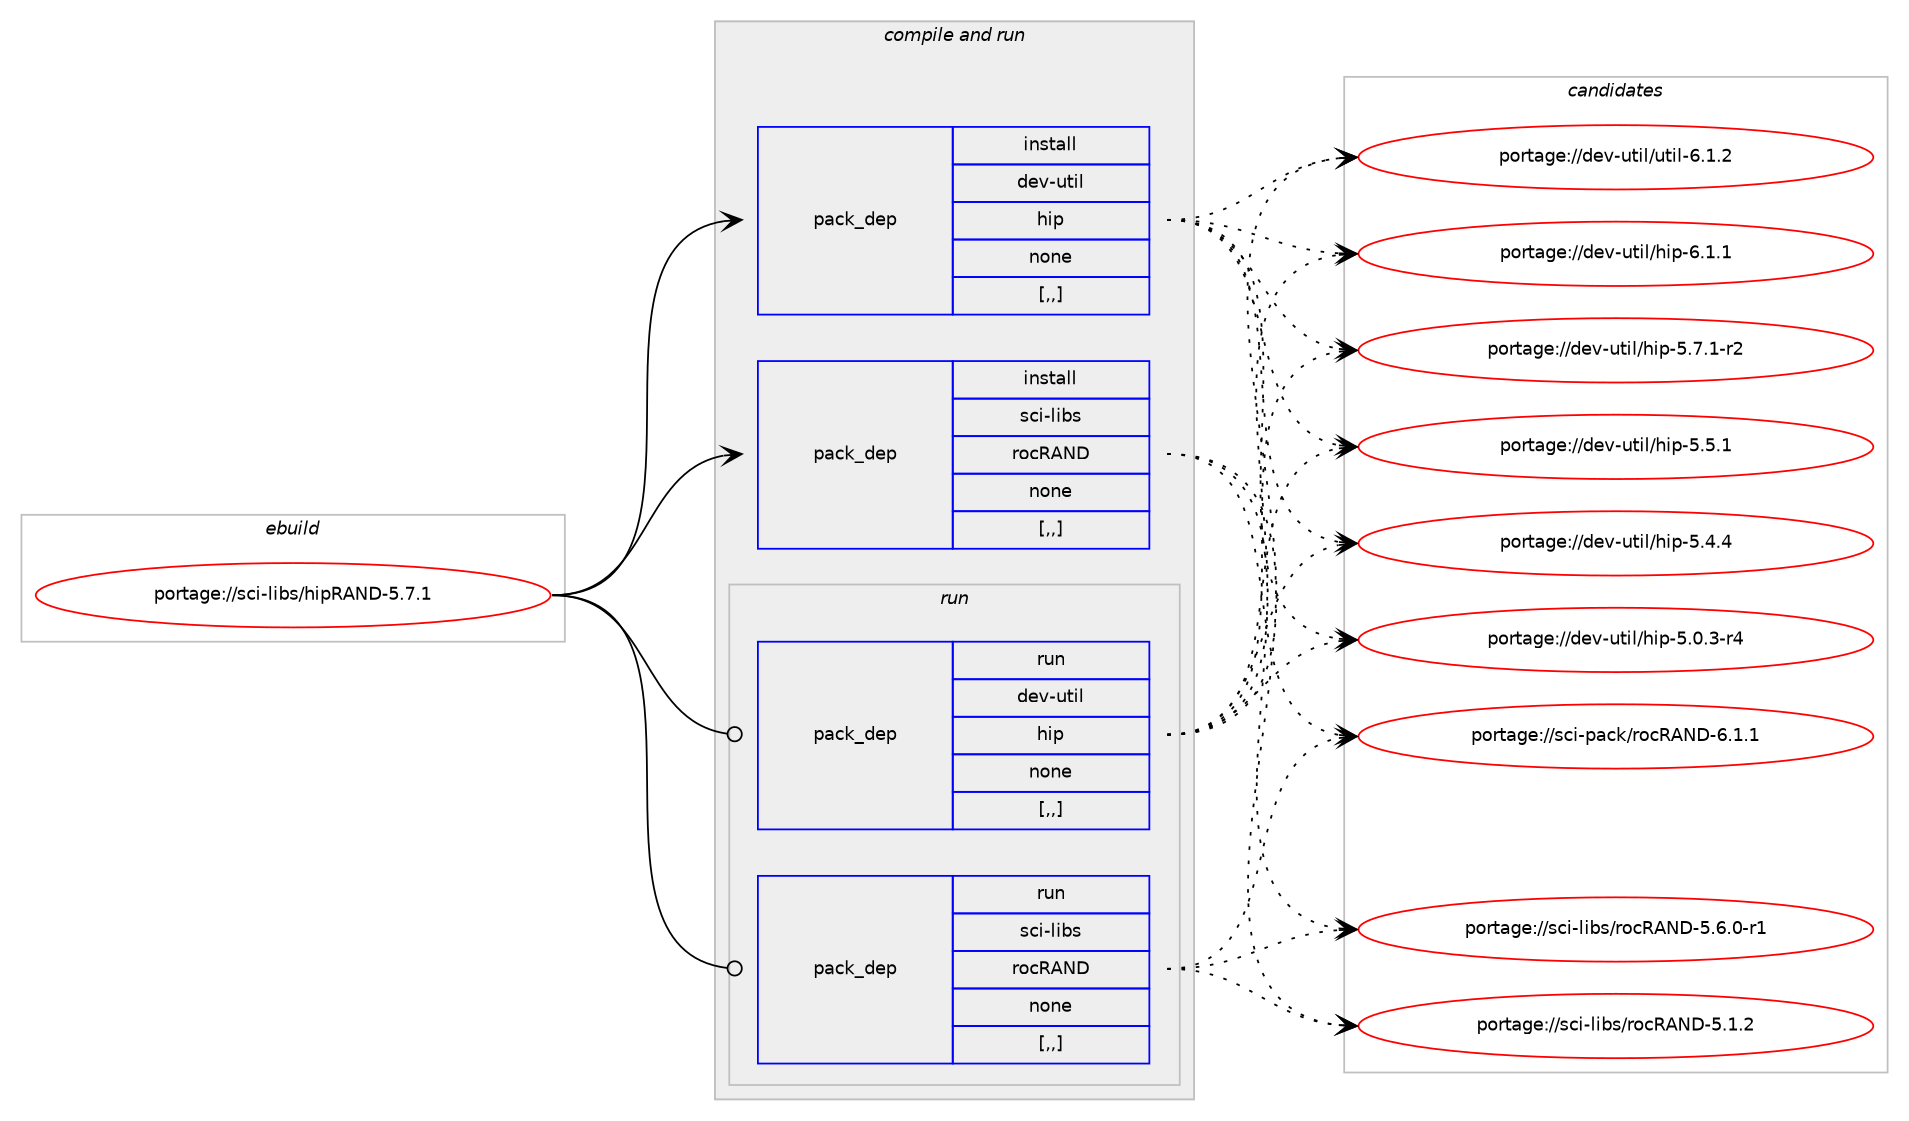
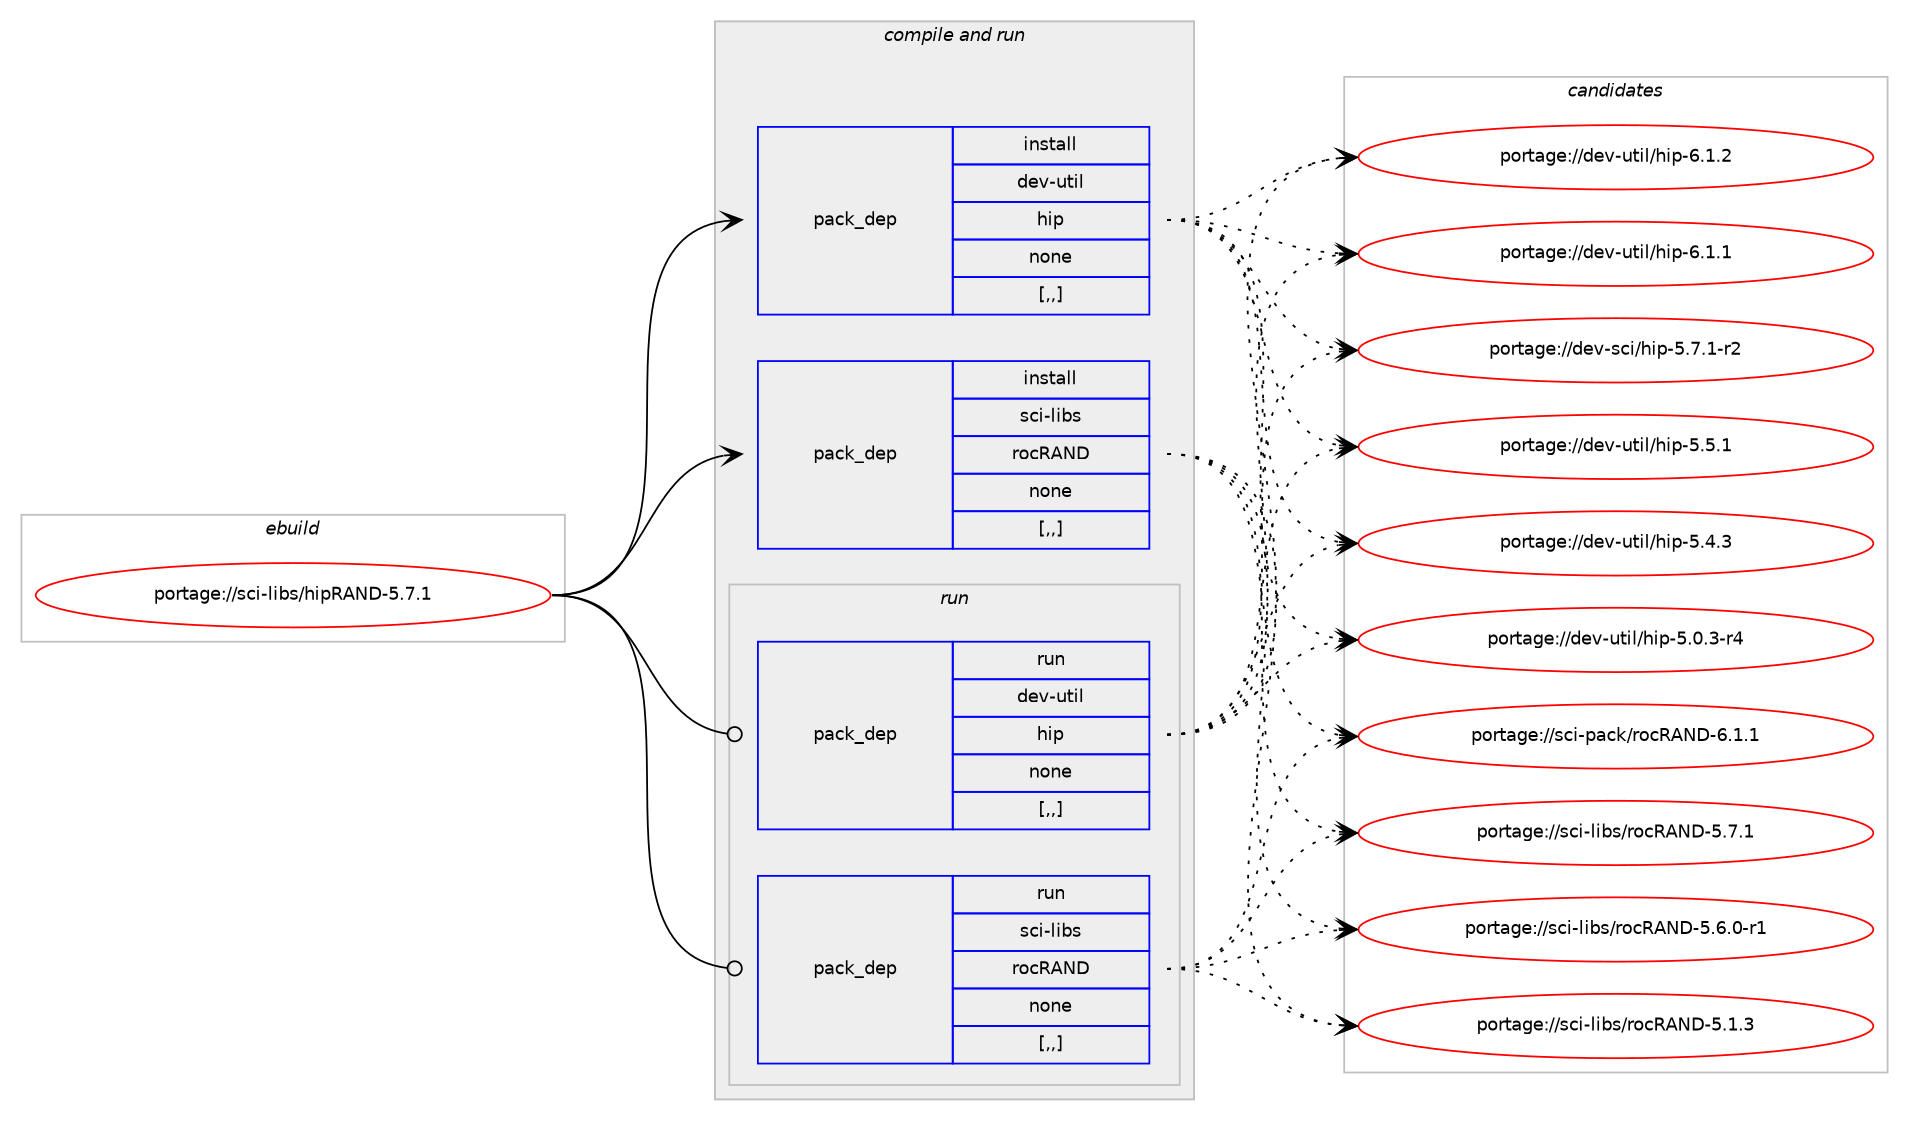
(1616, 157) -> (1616, 157)
(1616, 350) -> (1616, 350)
(1616, 543) -> (1616, 543)
none -> (1616, 833)
(1616, 1026) -> (1616, 1026)
